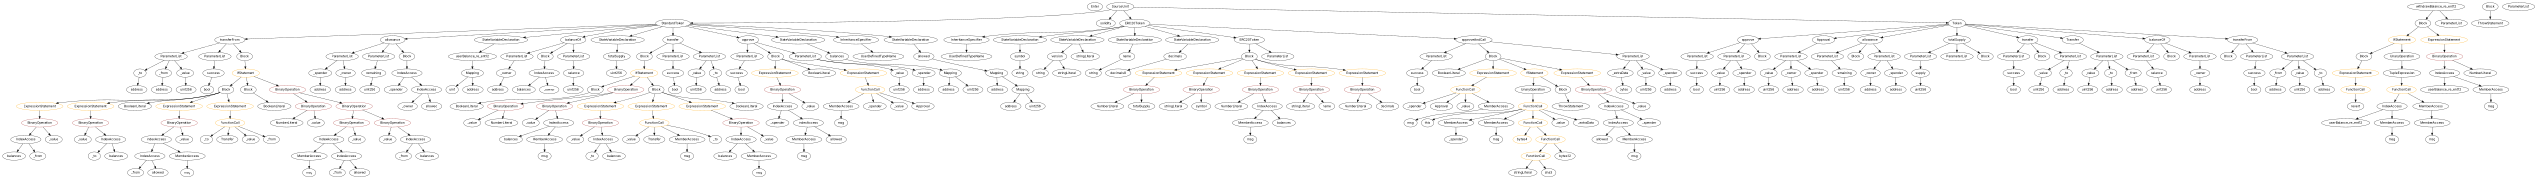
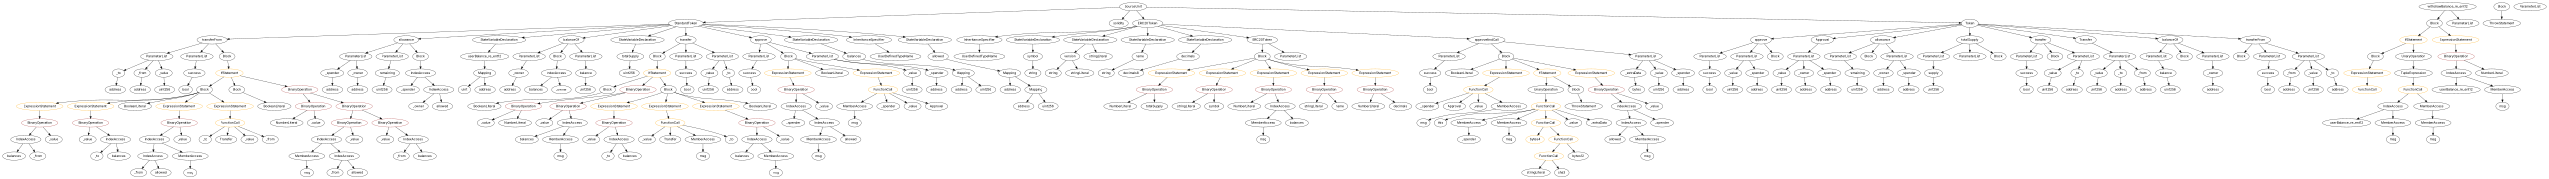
(1095, 7) -> none
(2356, 106) -> none
